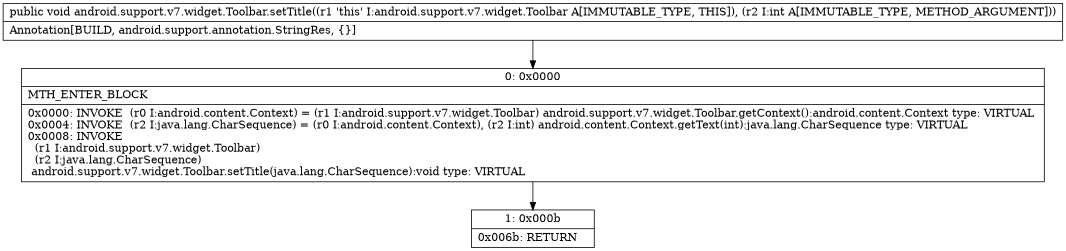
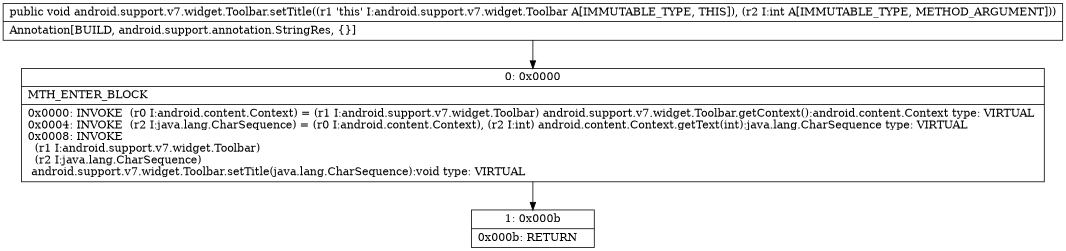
(533, 238) -> (533, 238)
